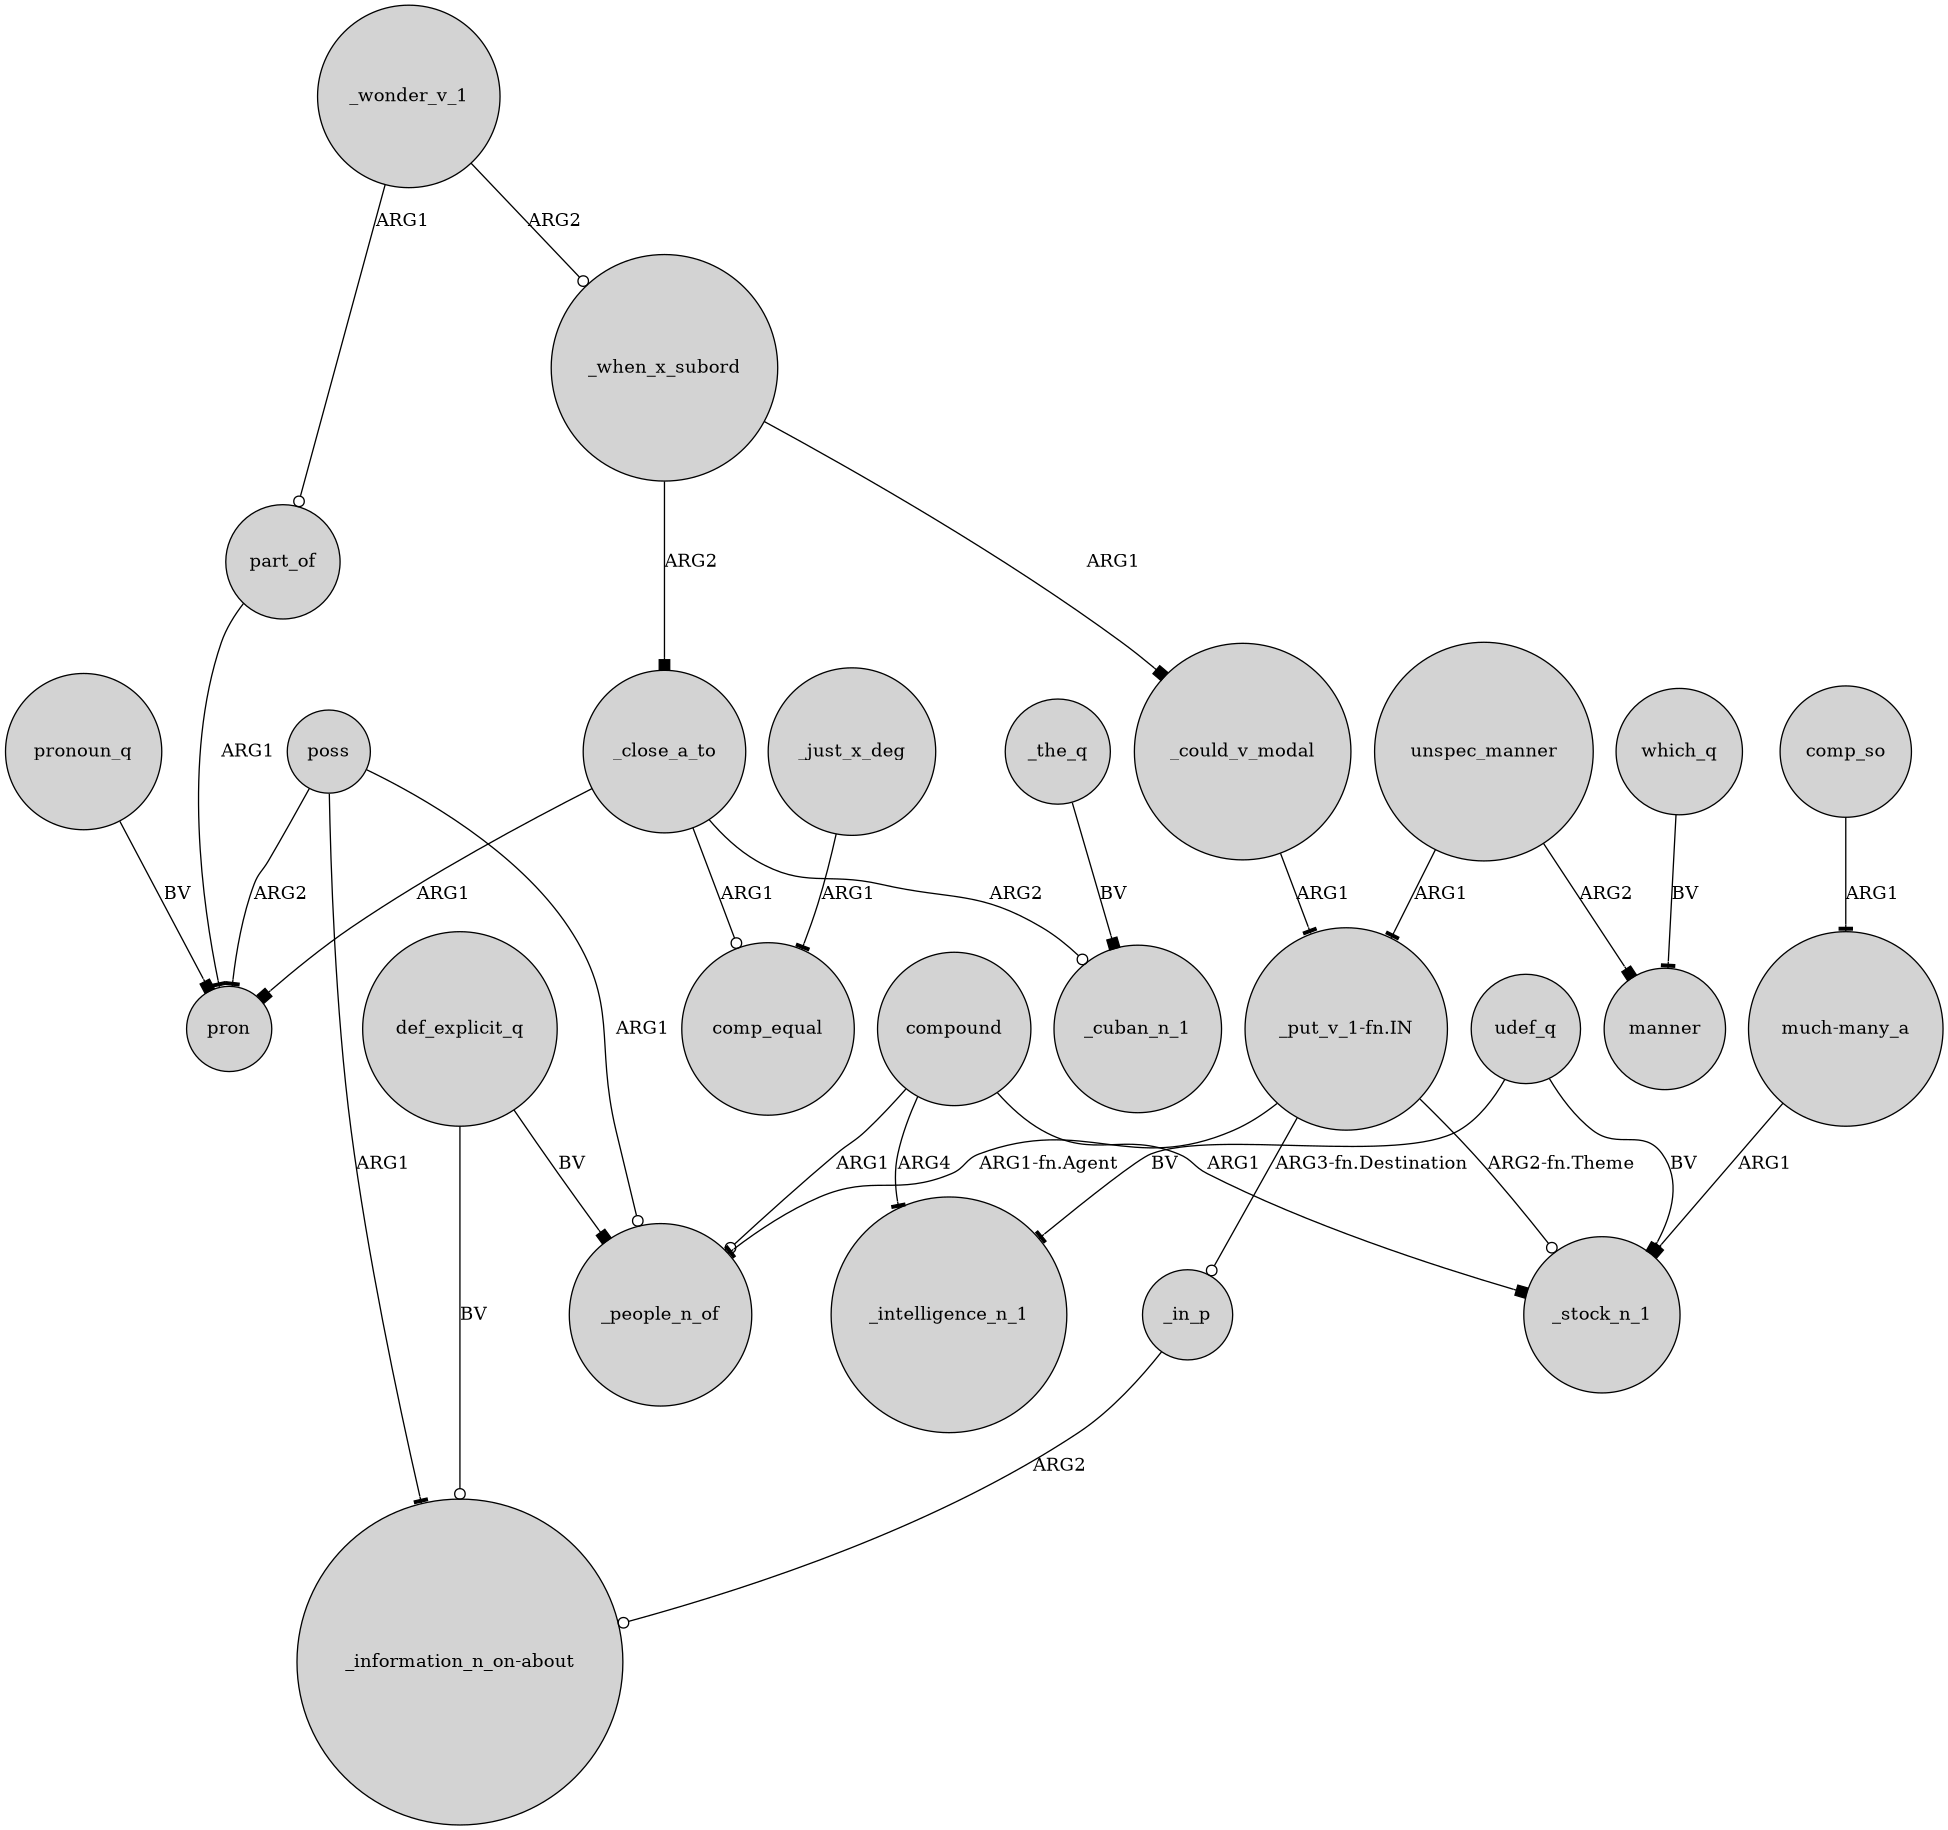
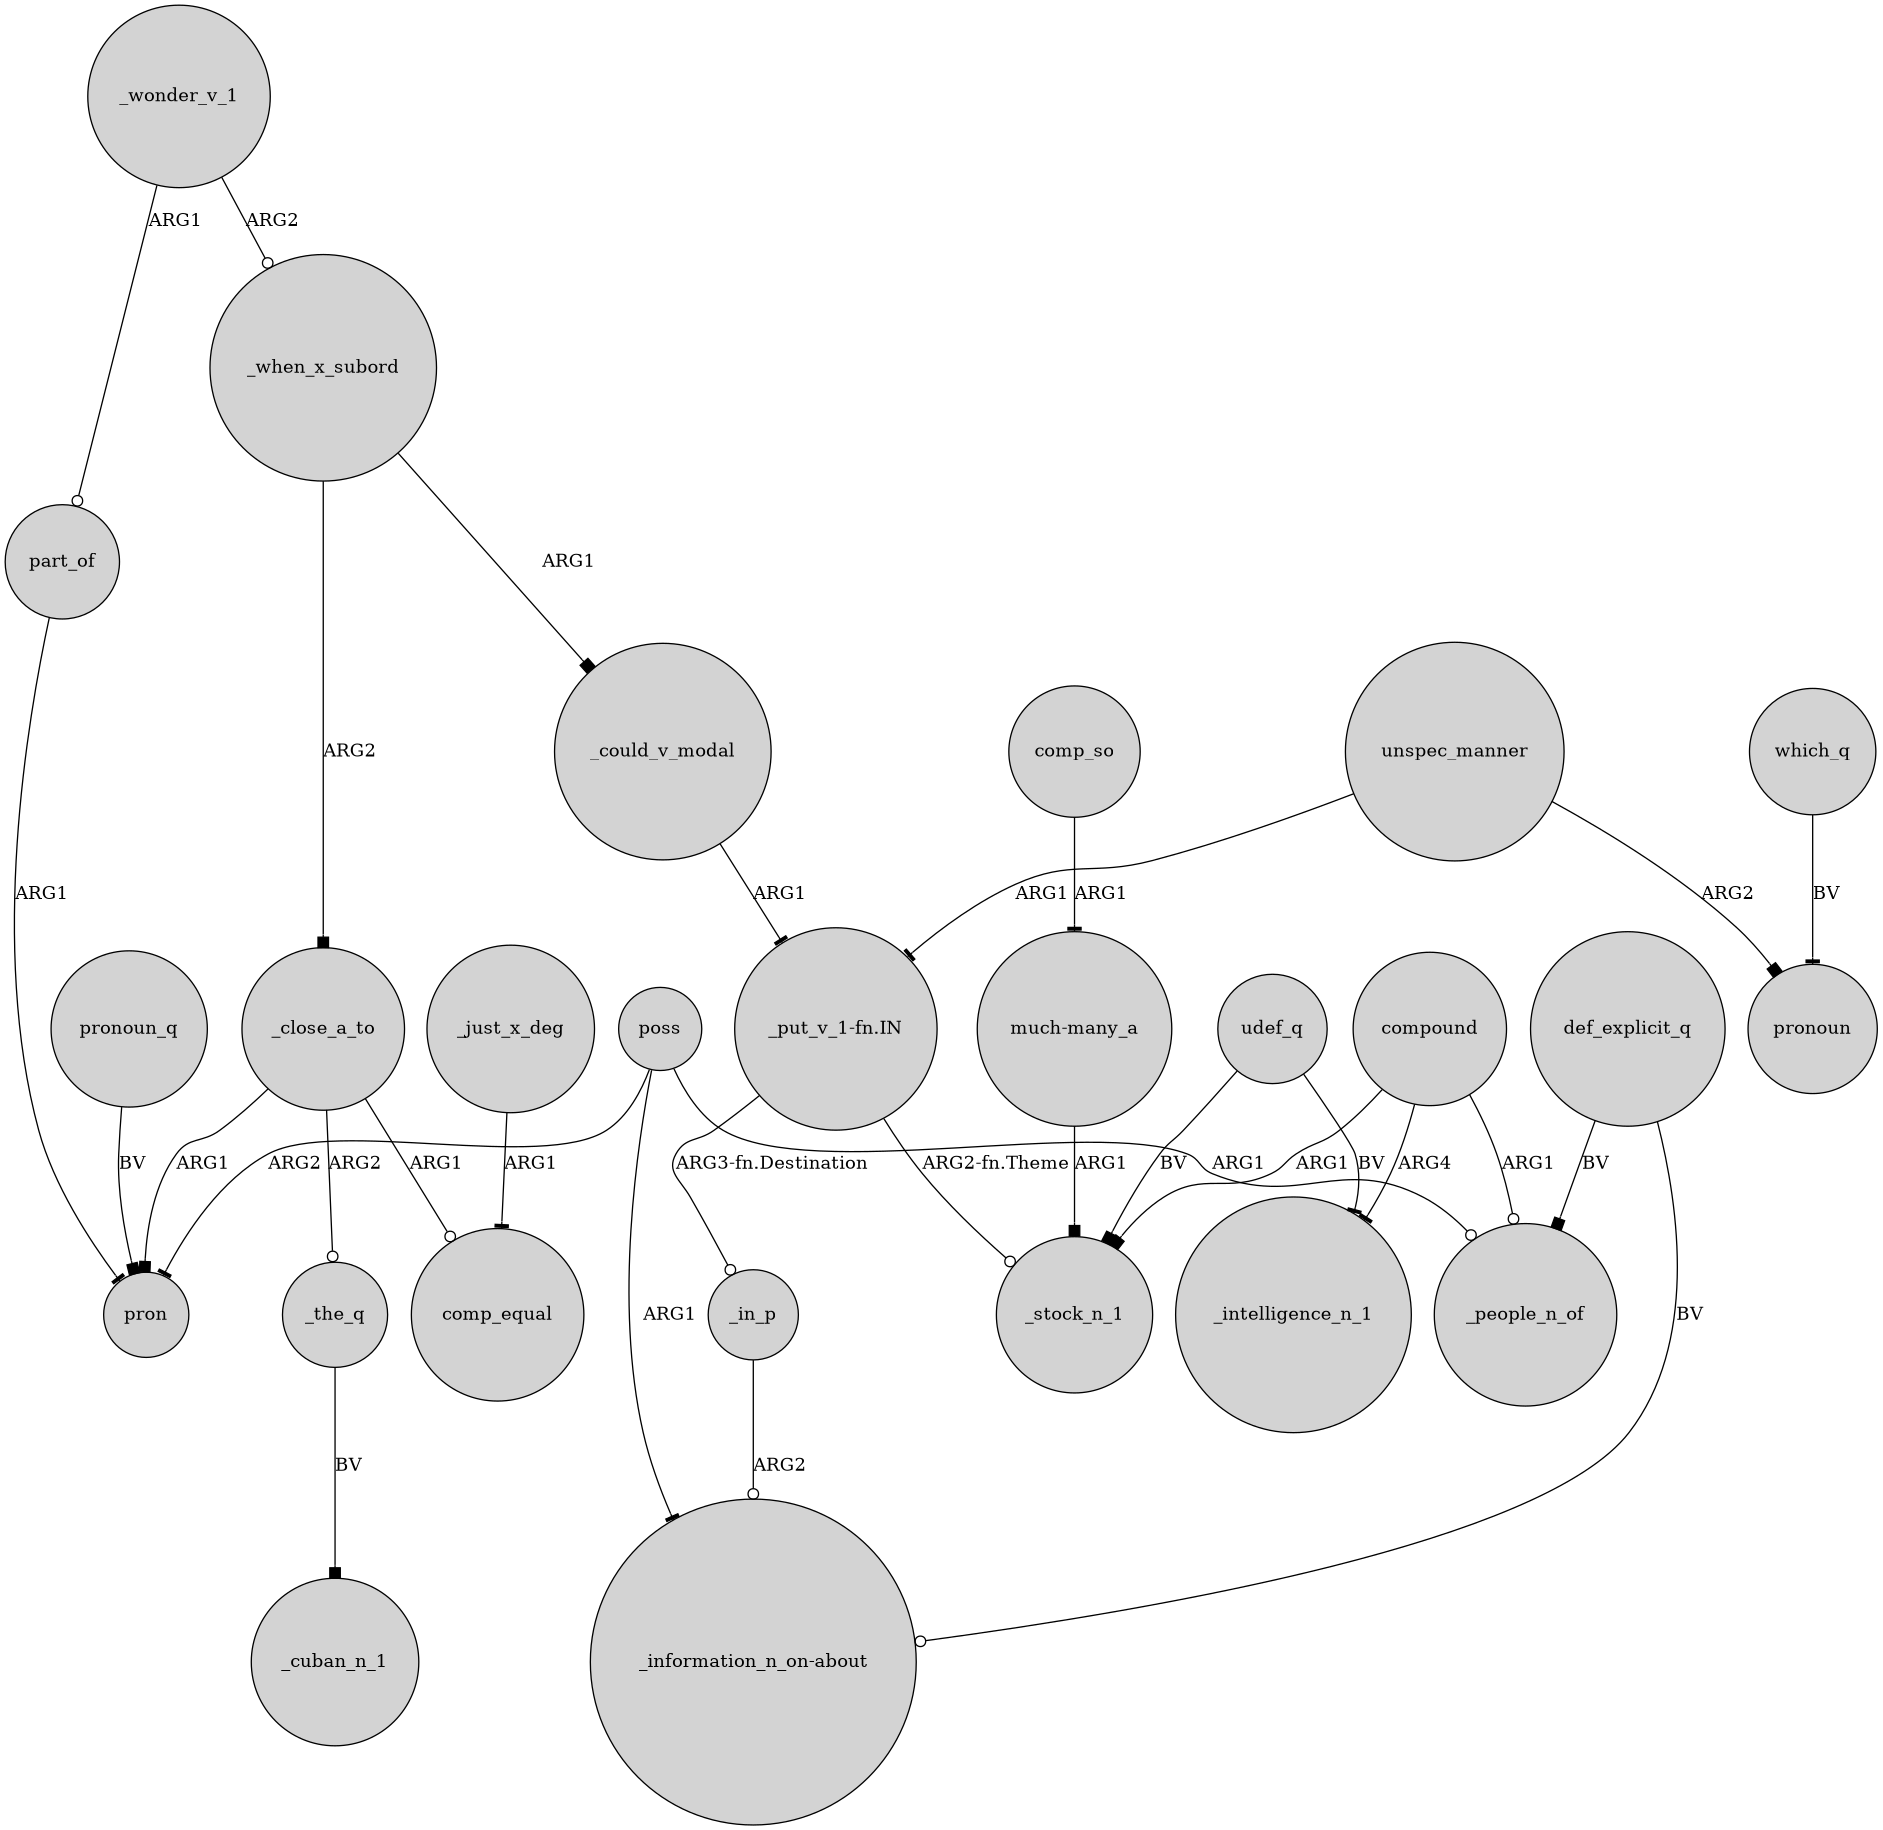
(892, 887) -> (330, 1180)
(1665, 1029) -> (1813, 1029)
(999, 1148) -> none
